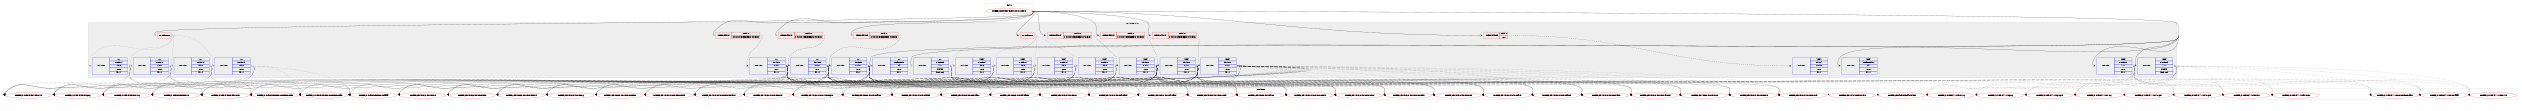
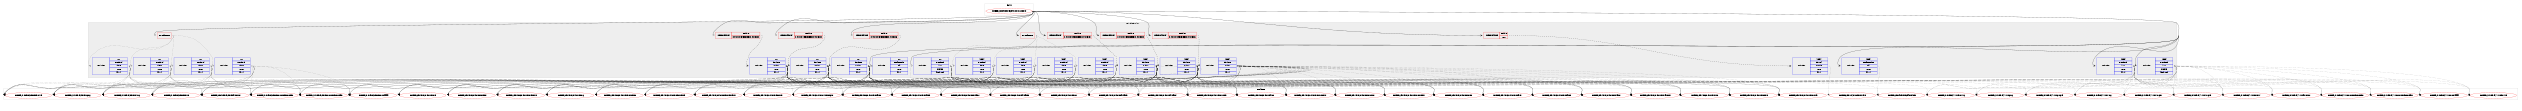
(28, 95) -> (28, 95)
(226, 95) -> (226, 95)
none -> (2345, 95)
